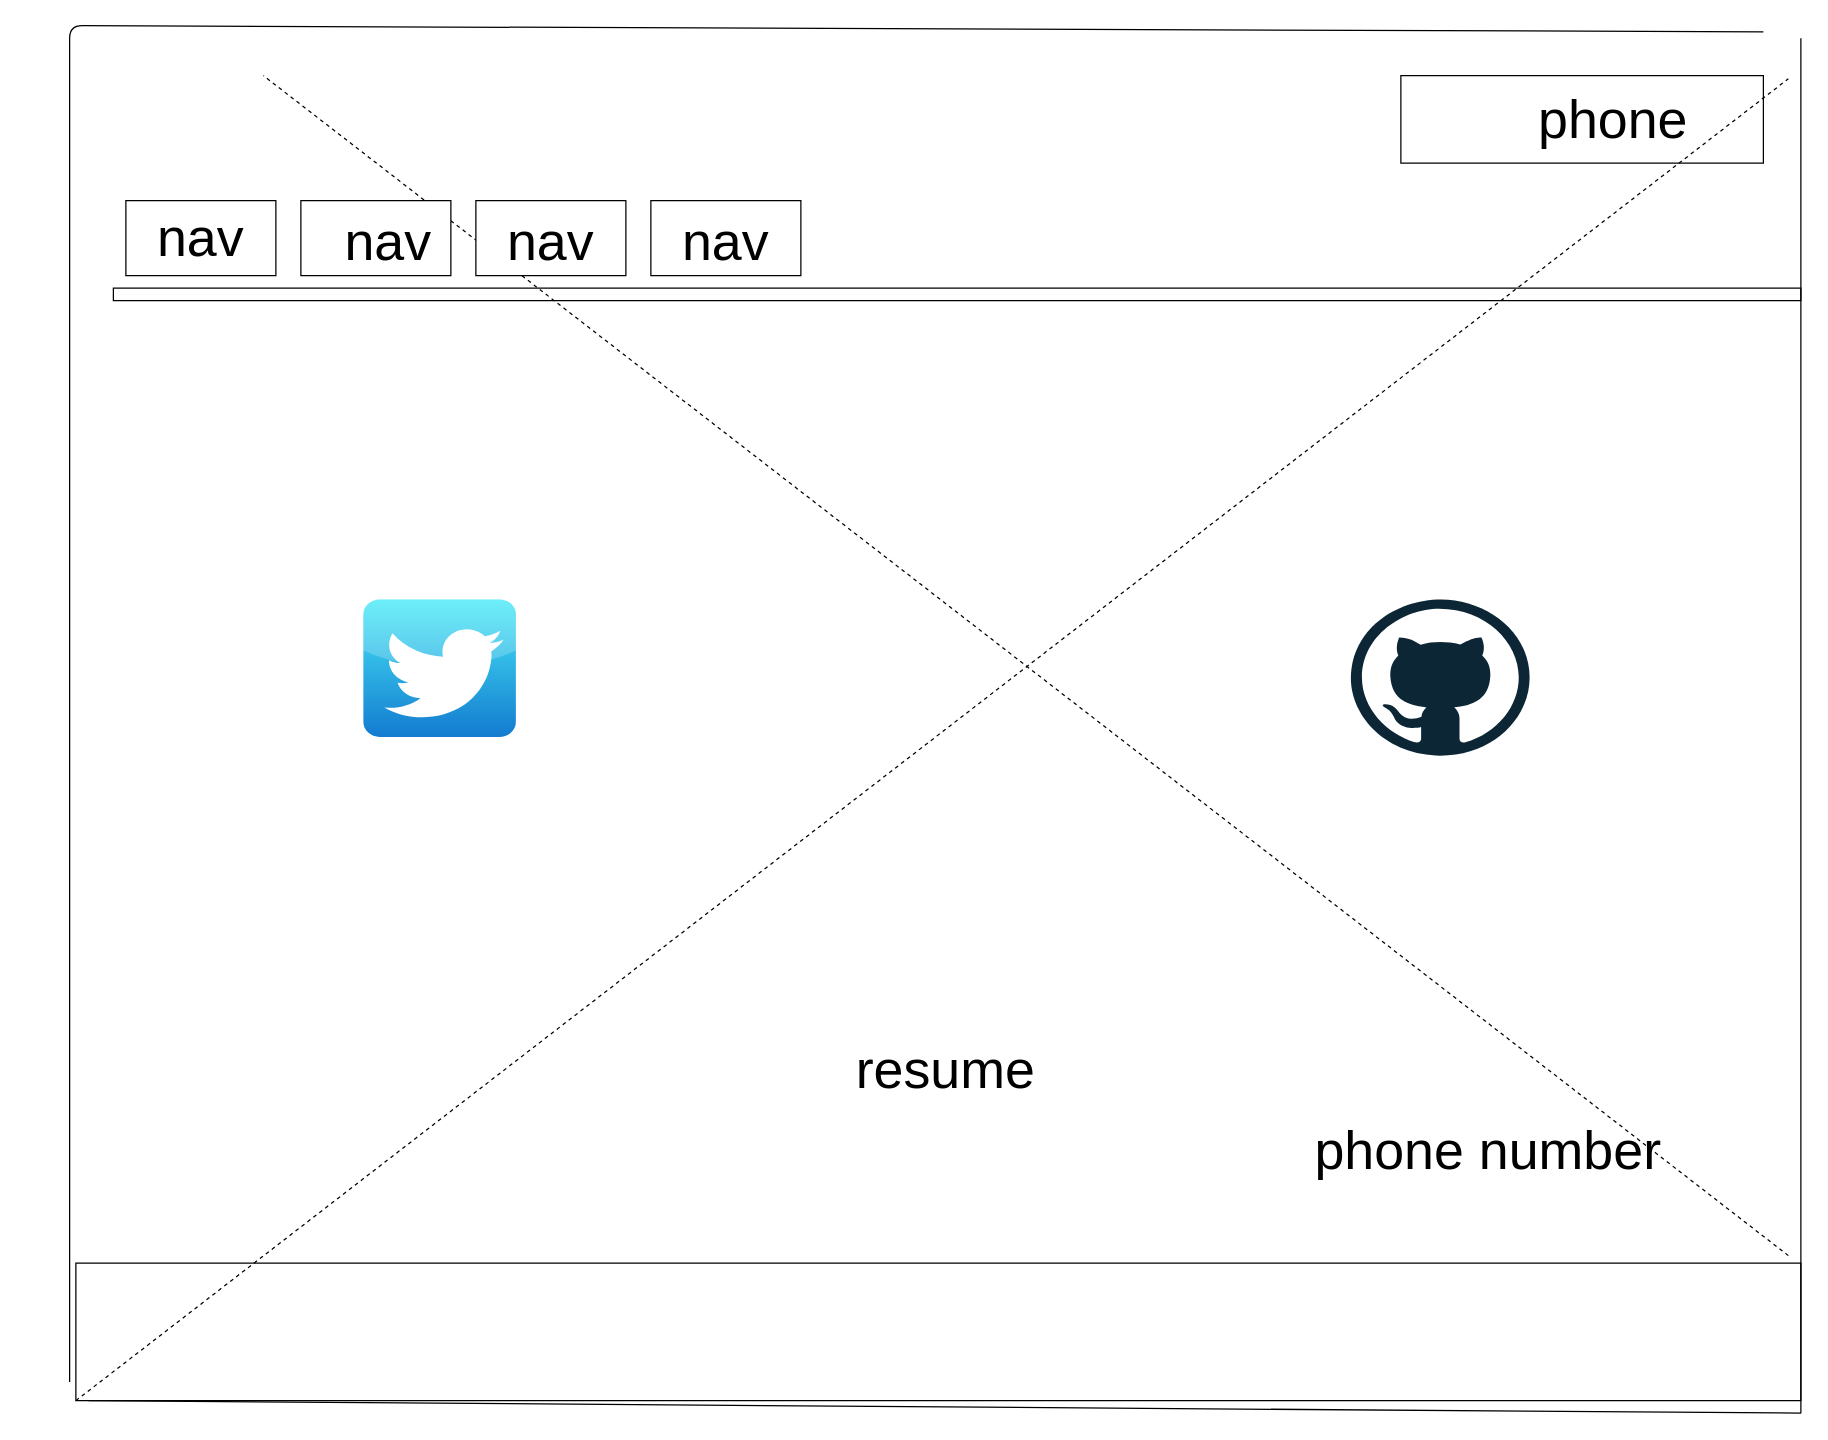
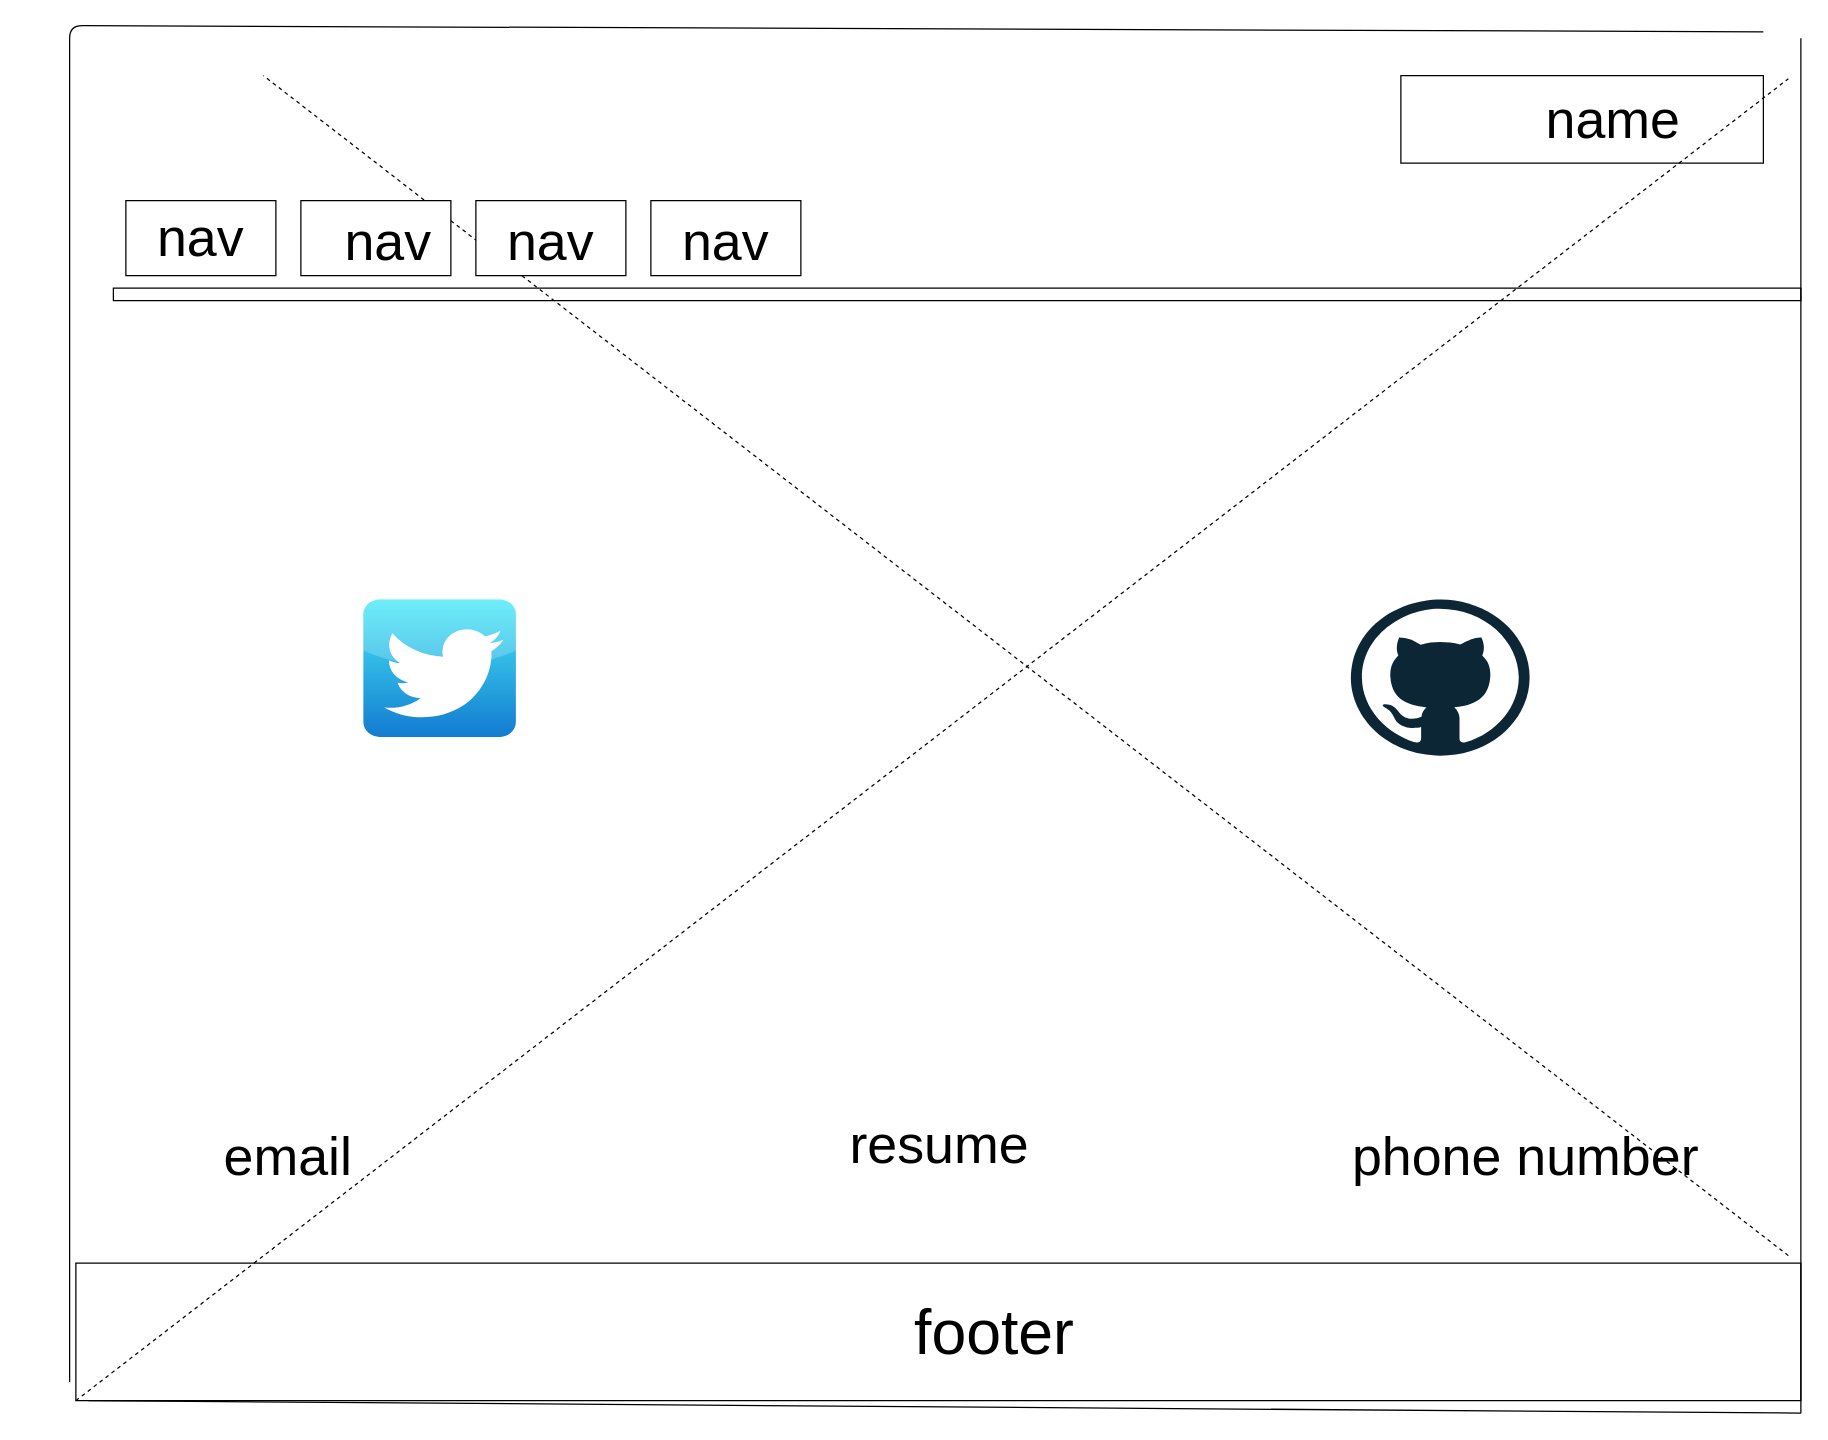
(1613, 119) -> (1613, 119)
(953, 1069) -> (947, 1144)
(1488, 1151) -> (1526, 1157)
none -> (288, 1157)
none -> (994, 1332)
